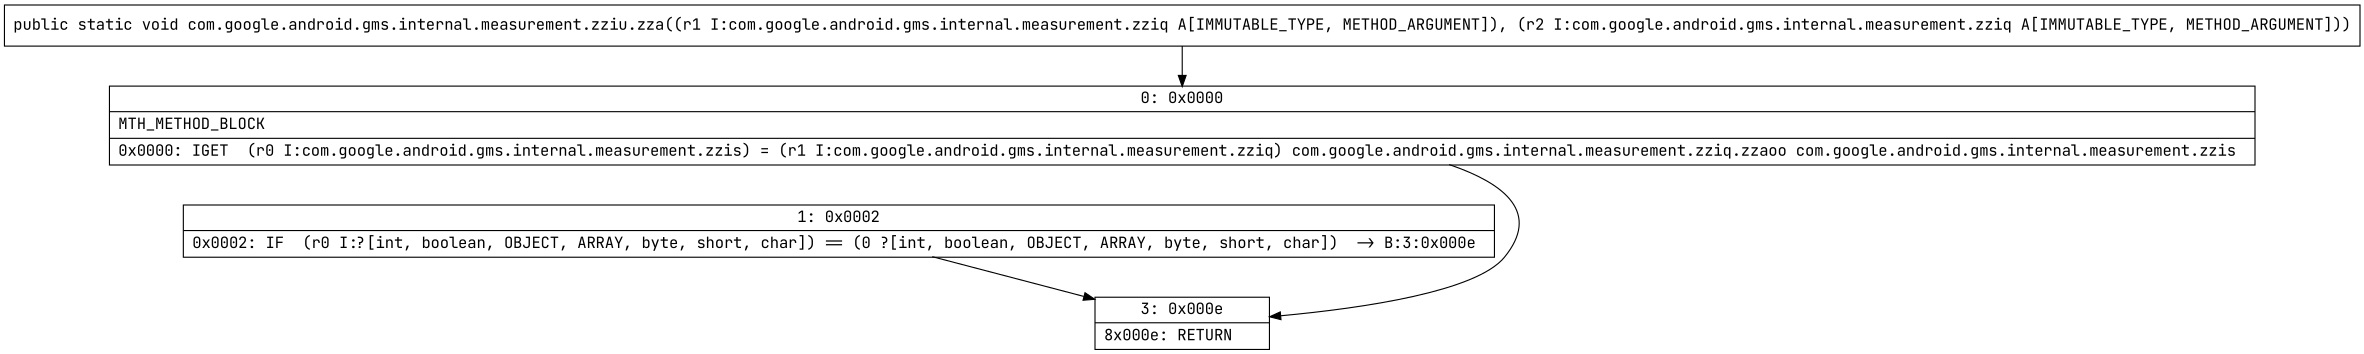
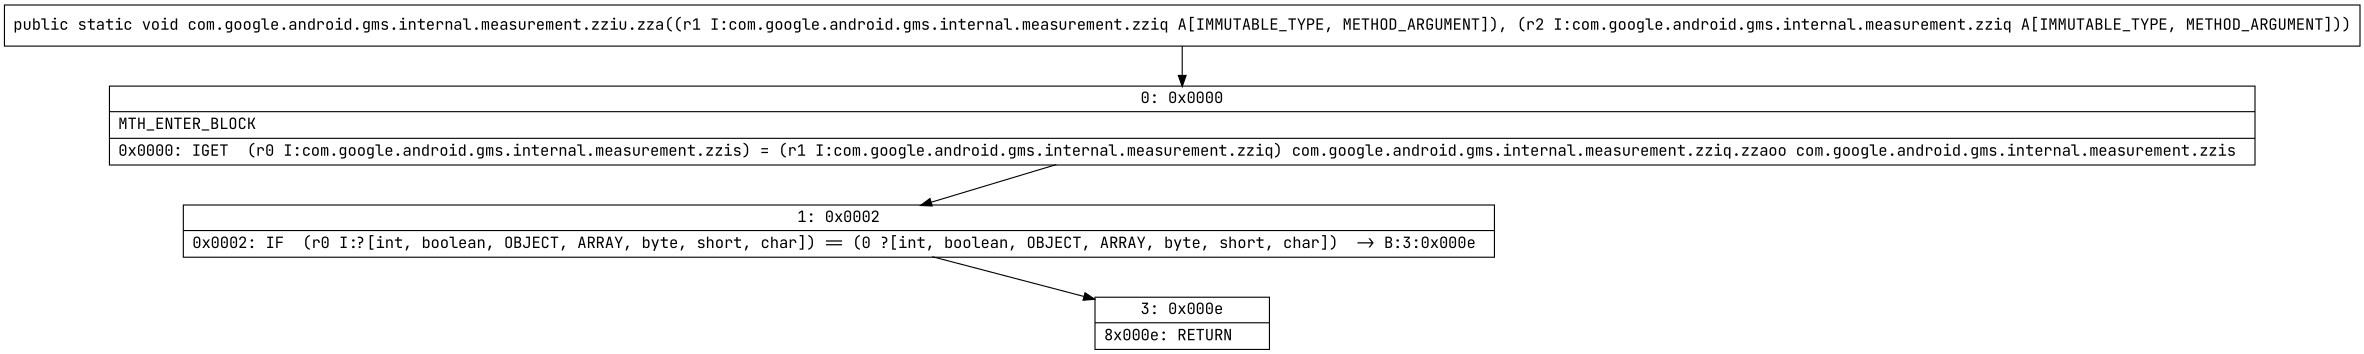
(192, 124) -> (187, 124)
(1462, 282) -> (994, 183)
